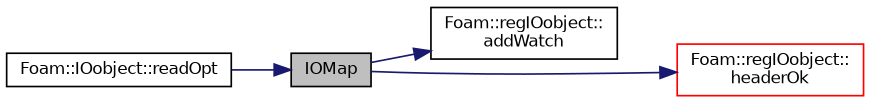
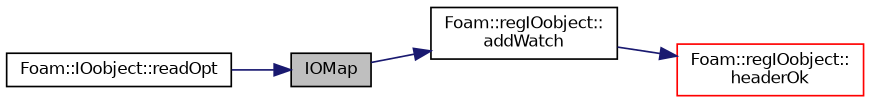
(516, 74) -> (639, 50)
